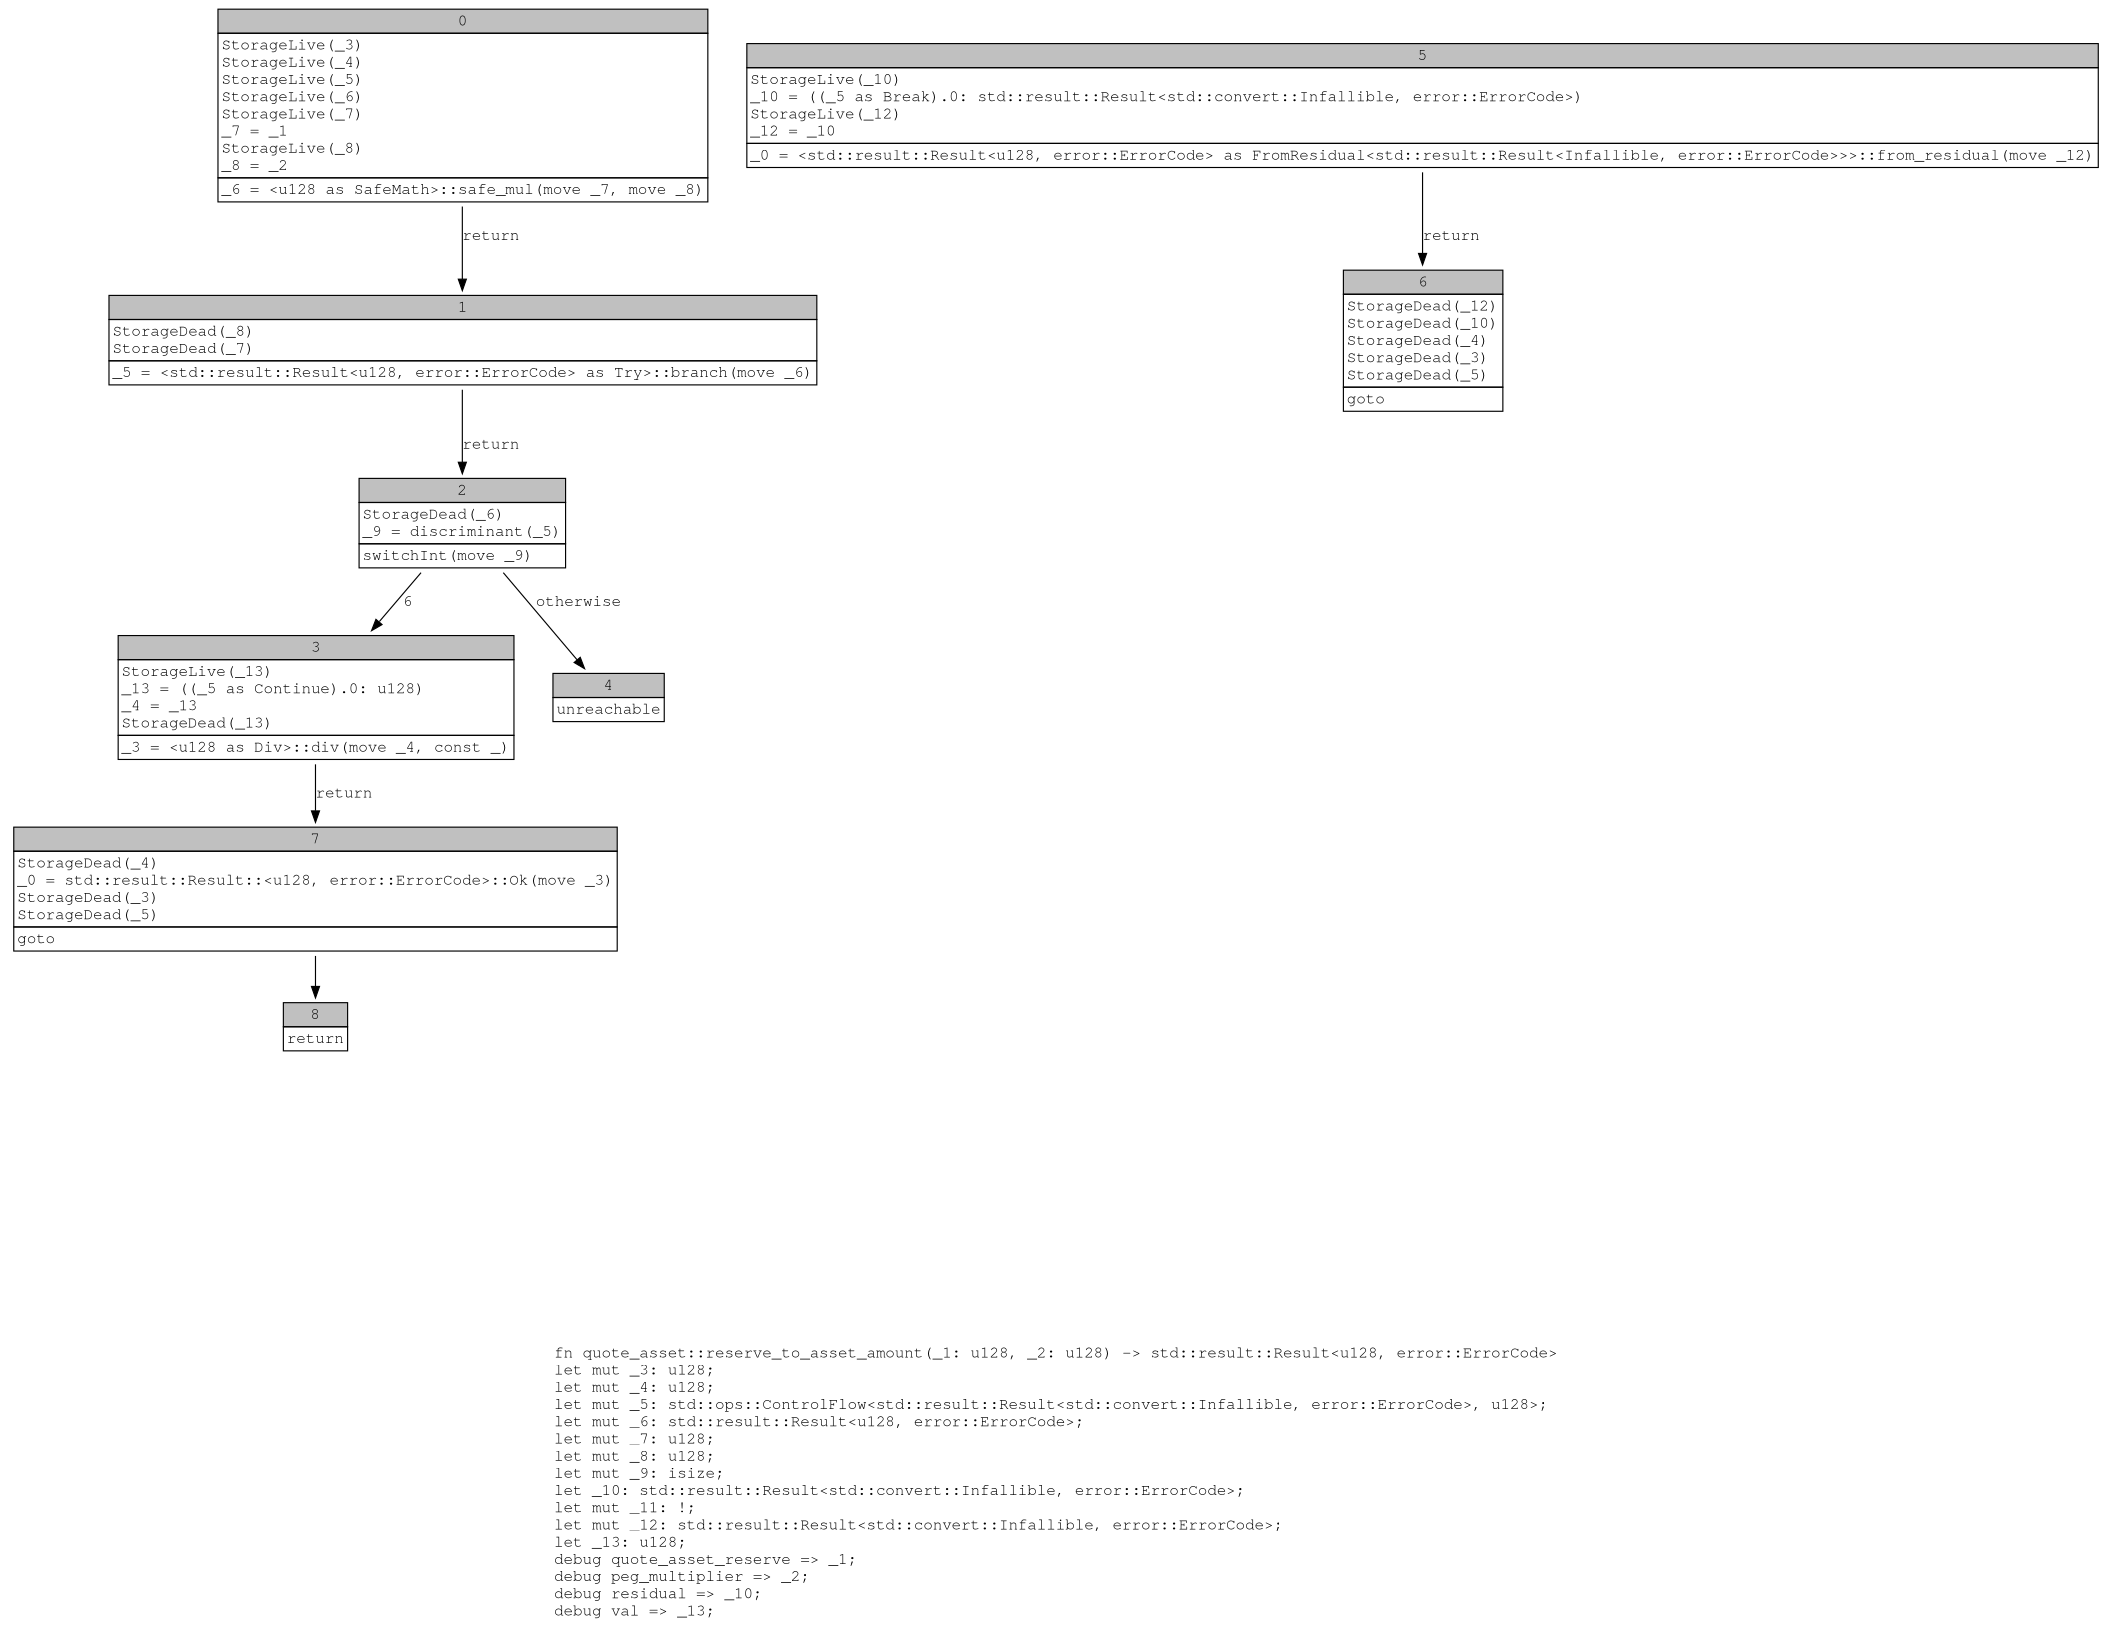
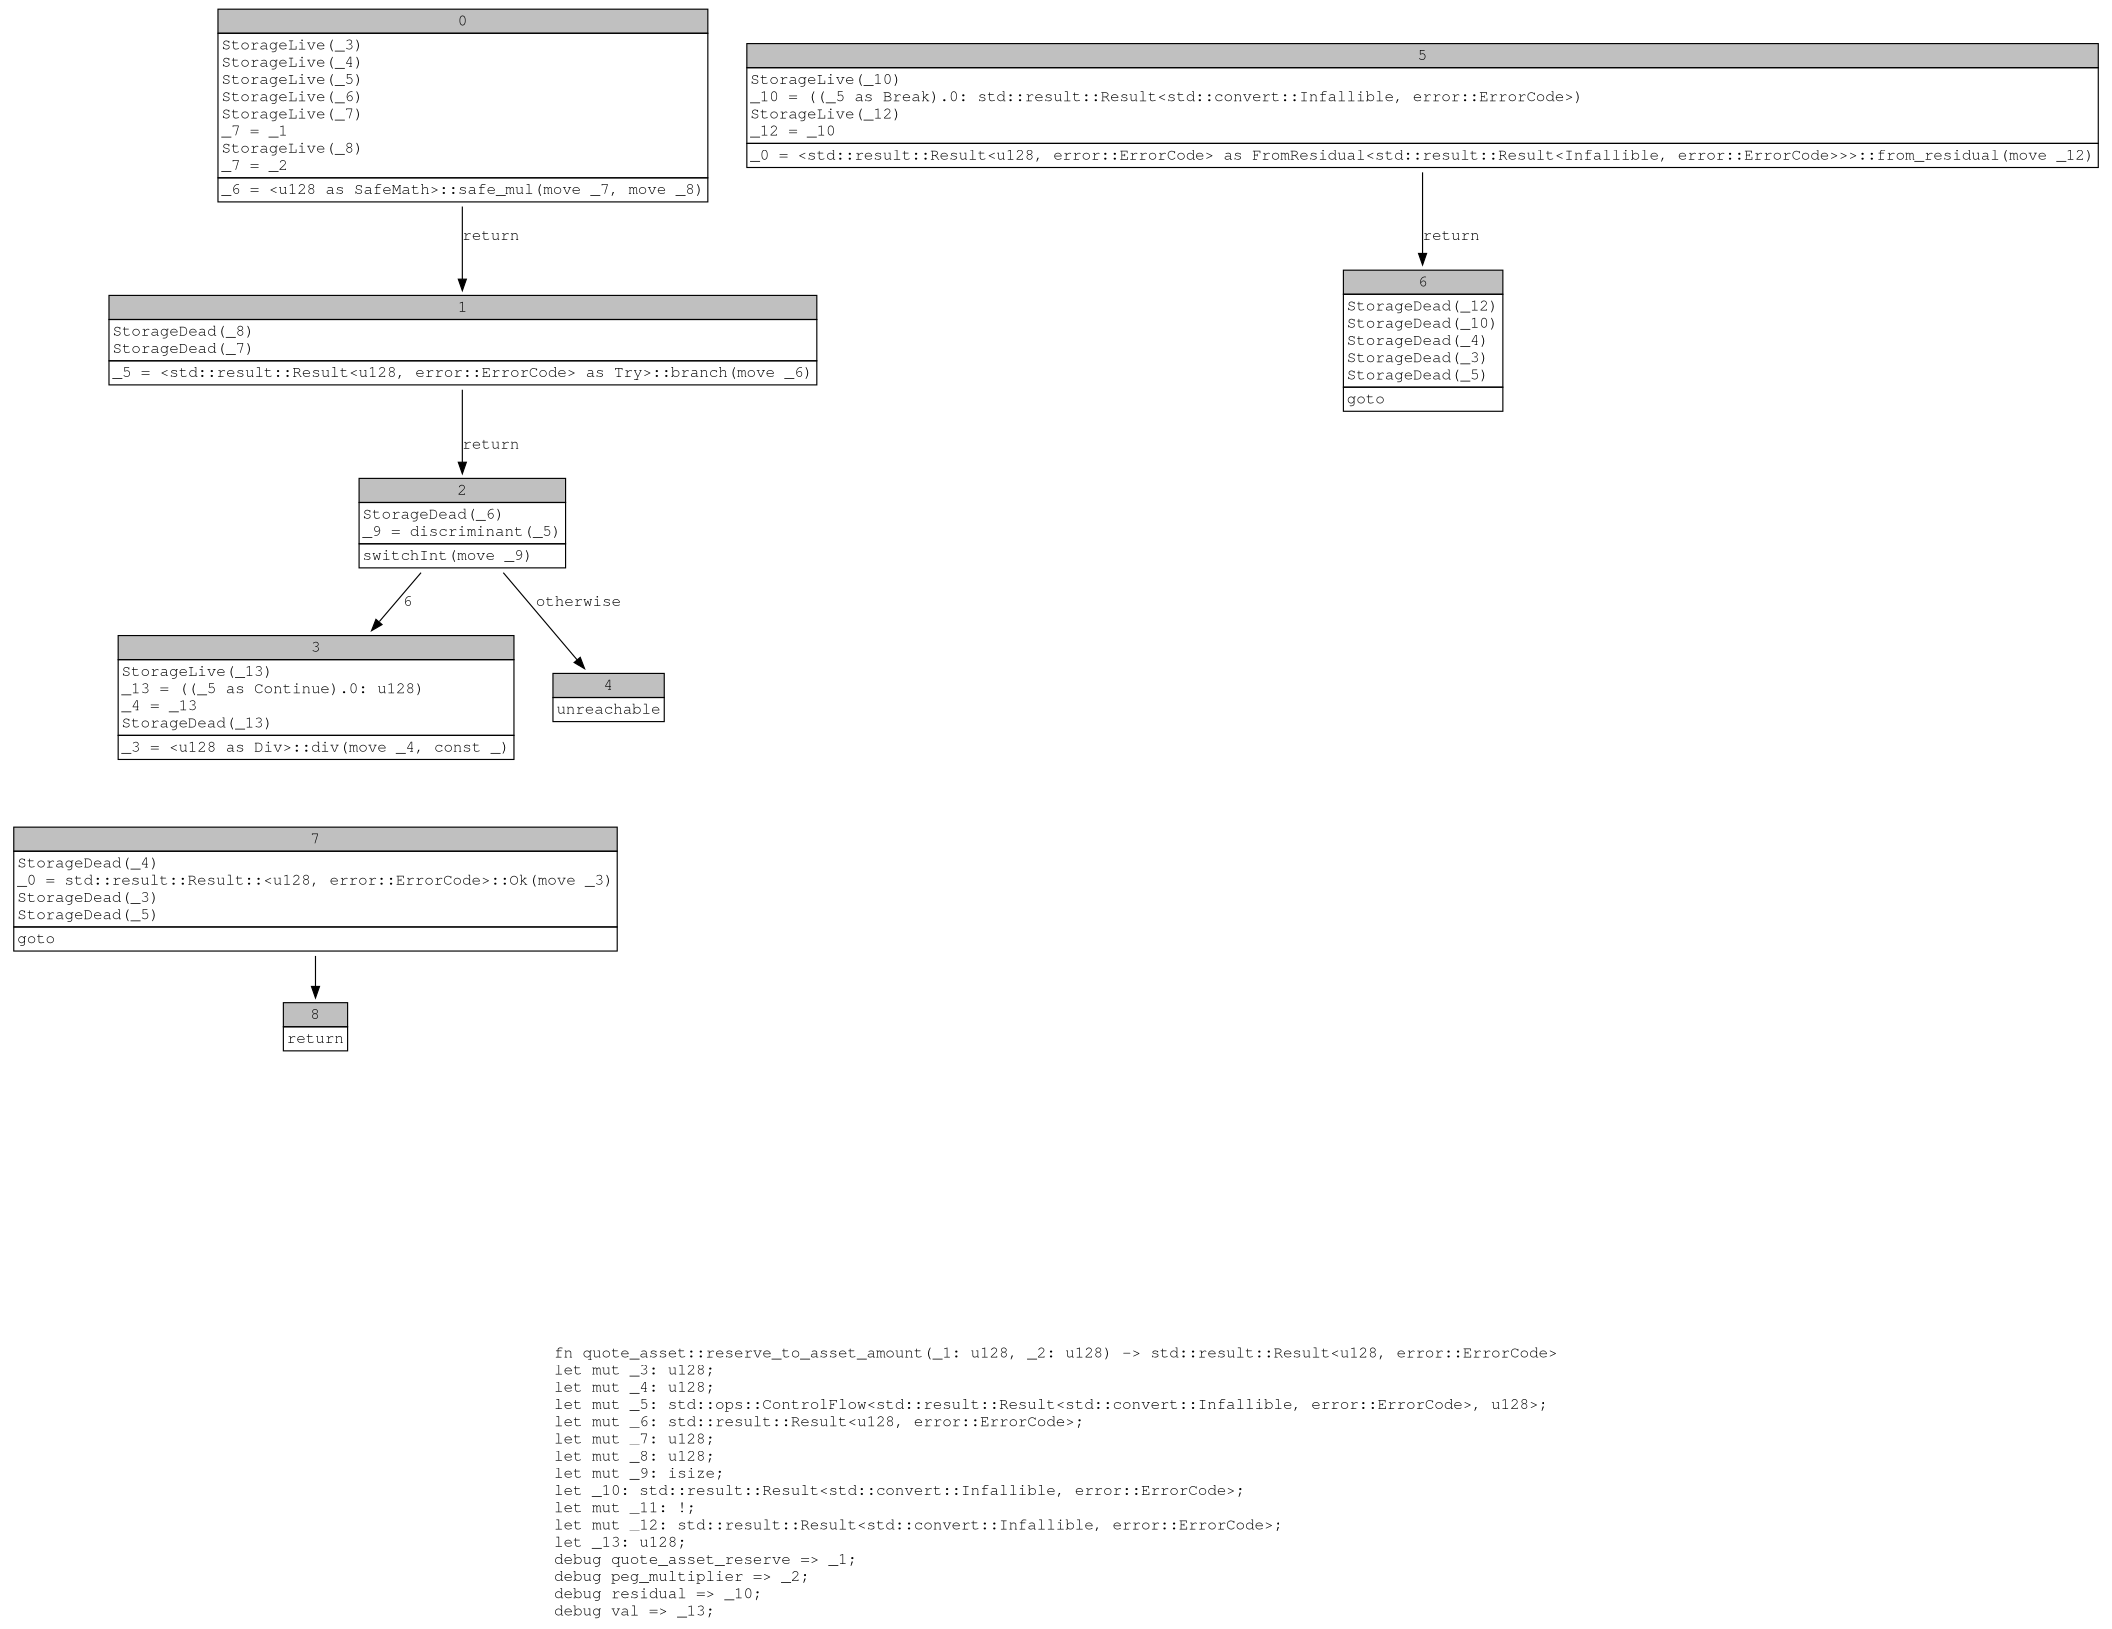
(255, 165) -> (255, 165)
(315, 788) -> none
